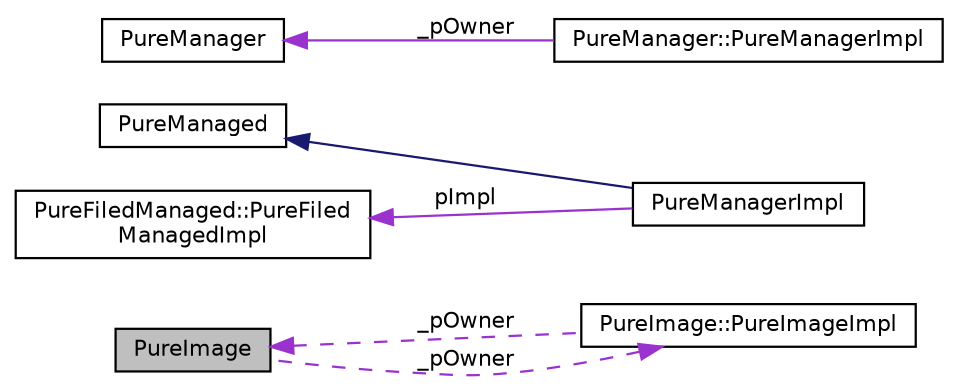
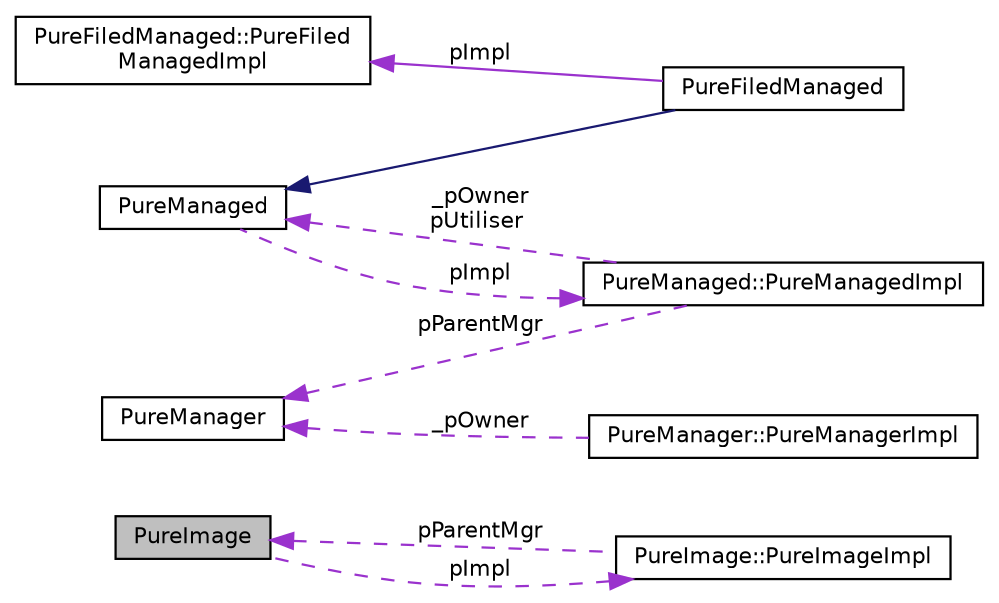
(431, 40) -> (448, 436)
(749, 204) -> (783, 89)
none -> (783, 284)
(462, 322) -> (477, 532)
(462, 360) -> (477, 570)
